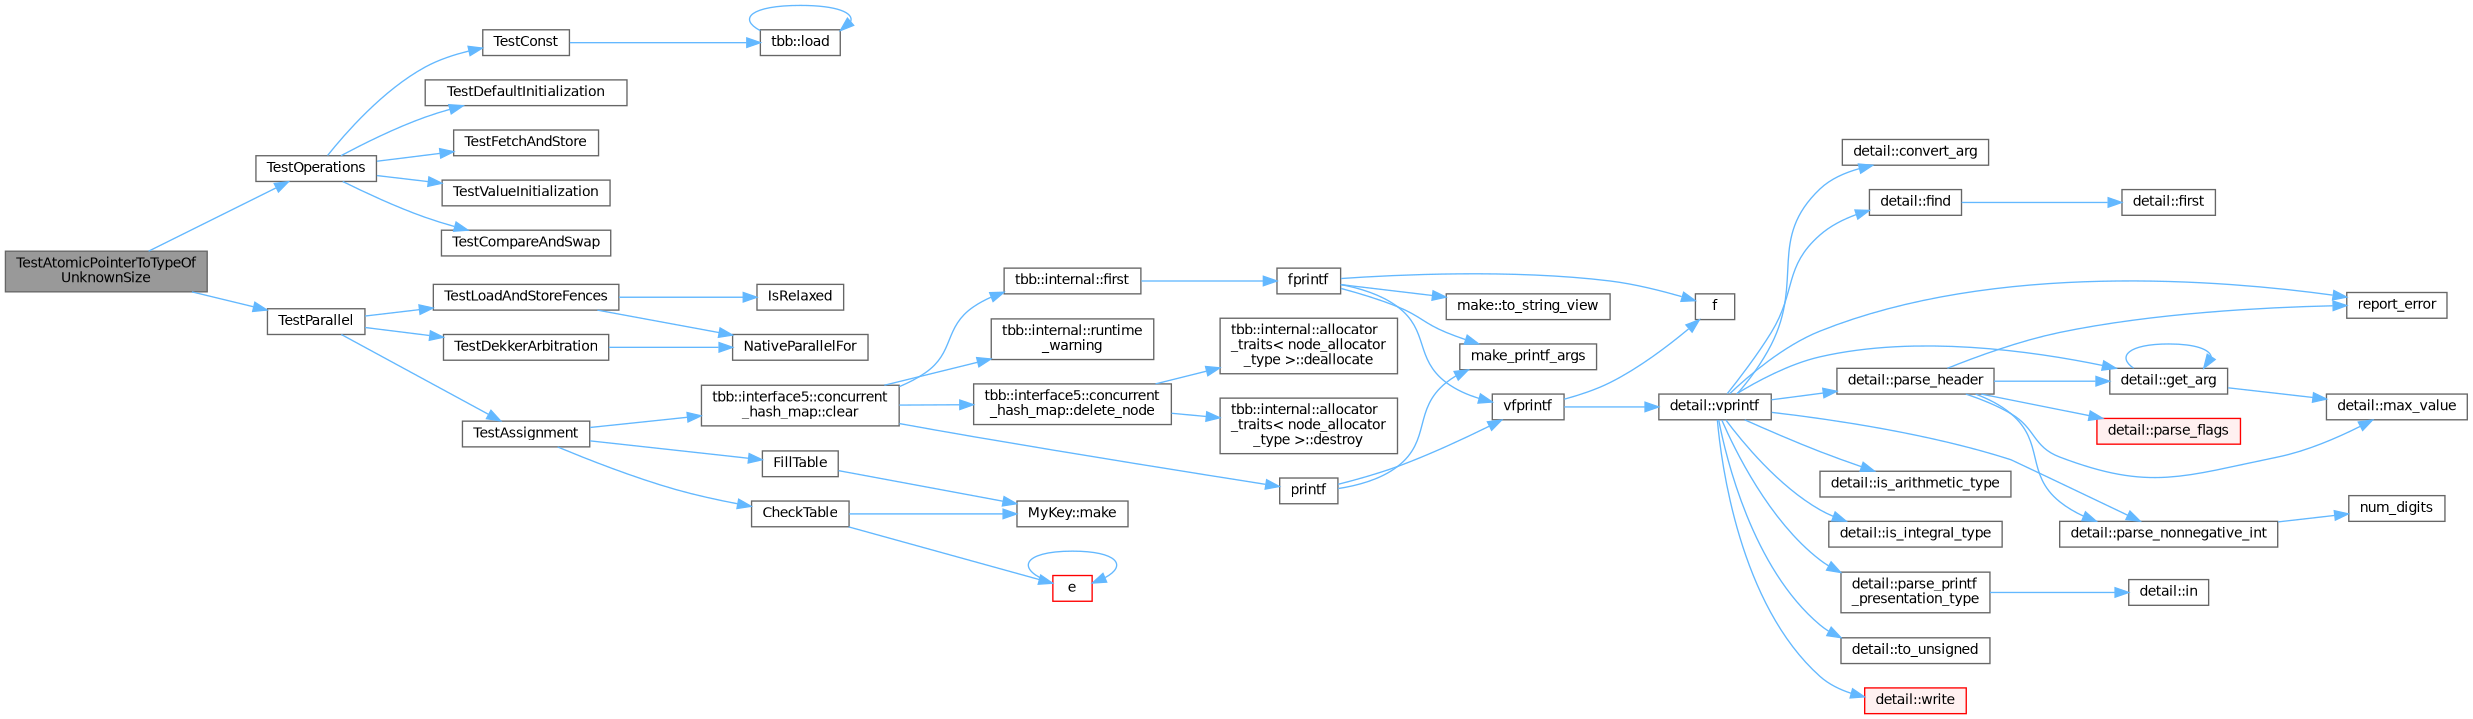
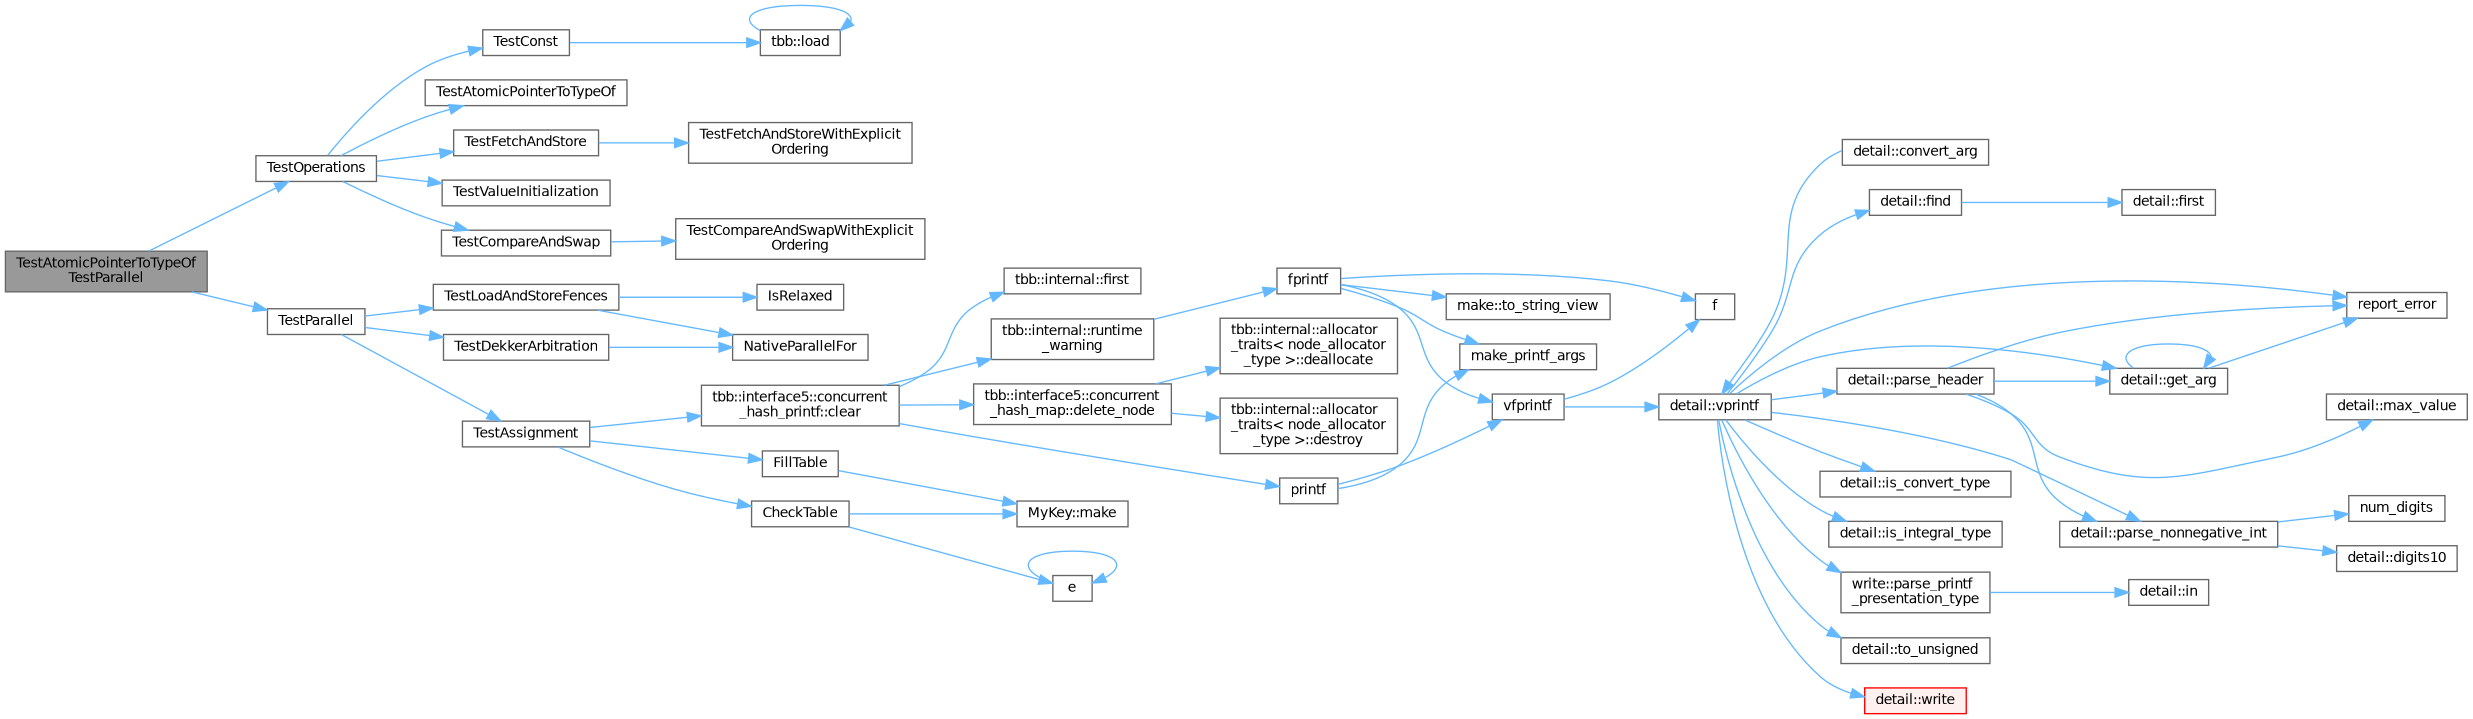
(526, 93) -> (526, 93)
none -> (800, 143)
none -> (800, 239)
(1788, 264) -> (1786, 263)
(106, 272) -> (106, 272)
(1202, 281) -> (1209, 306)
(2271, 393) -> (2276, 345)
(800, 406) -> (800, 406)
(2169, 431) -> none
(1915, 484) -> (1915, 484)
none -> (2397, 559)
(1072, 588) -> (1072, 588)
(1915, 592) -> (1915, 592)
